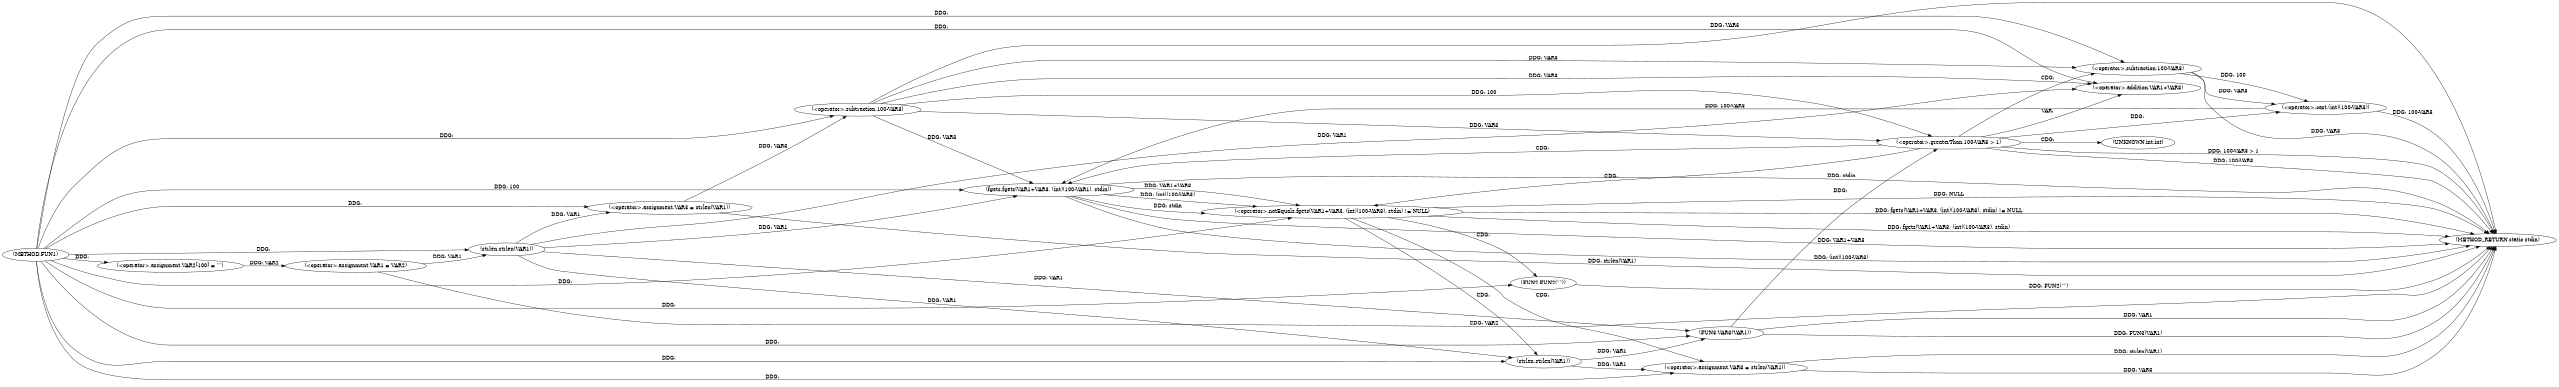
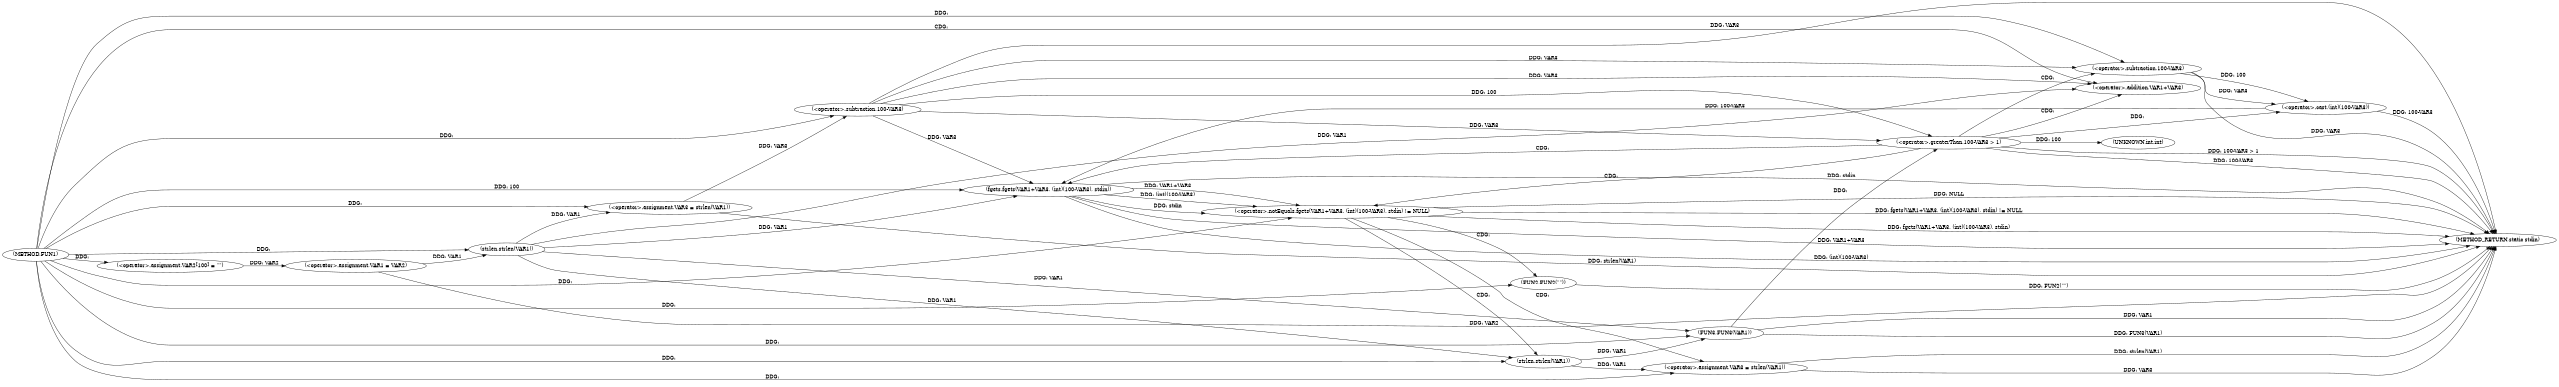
(942, 27) -> (942, 27)
(2049, 111) -> (2049, 111)
(2049, 140) -> (2049, 140)
(1049, 190) -> (1049, 190)
(1484, 323) -> (1484, 323)
(1725, 333) -> (1725, 333)
